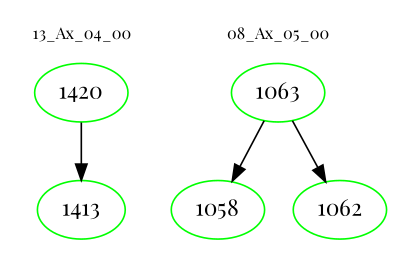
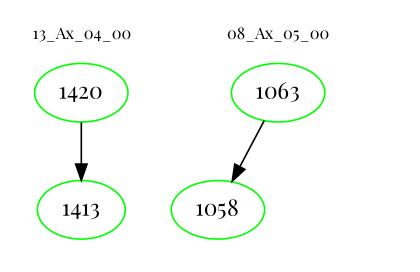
(340, 210) -> none
